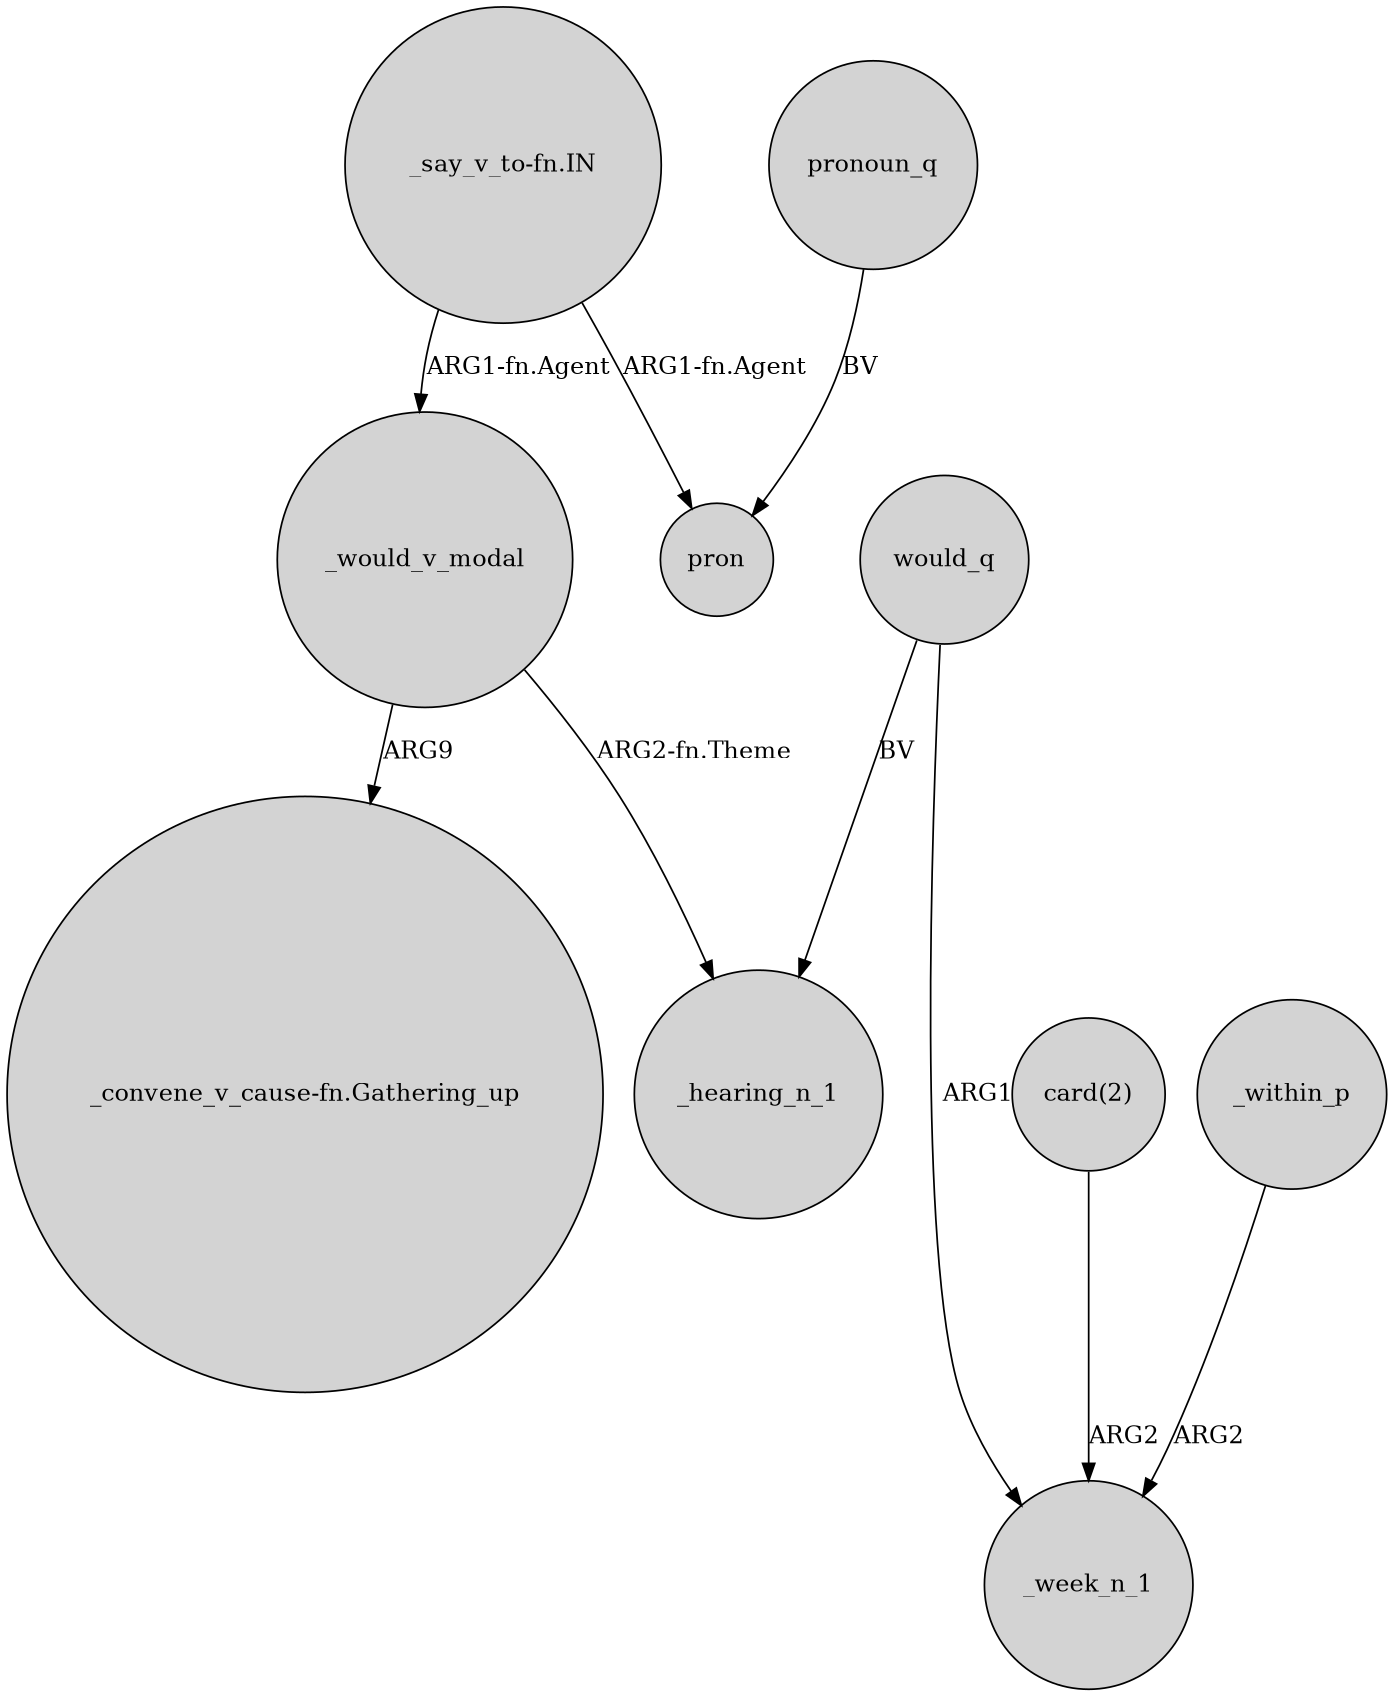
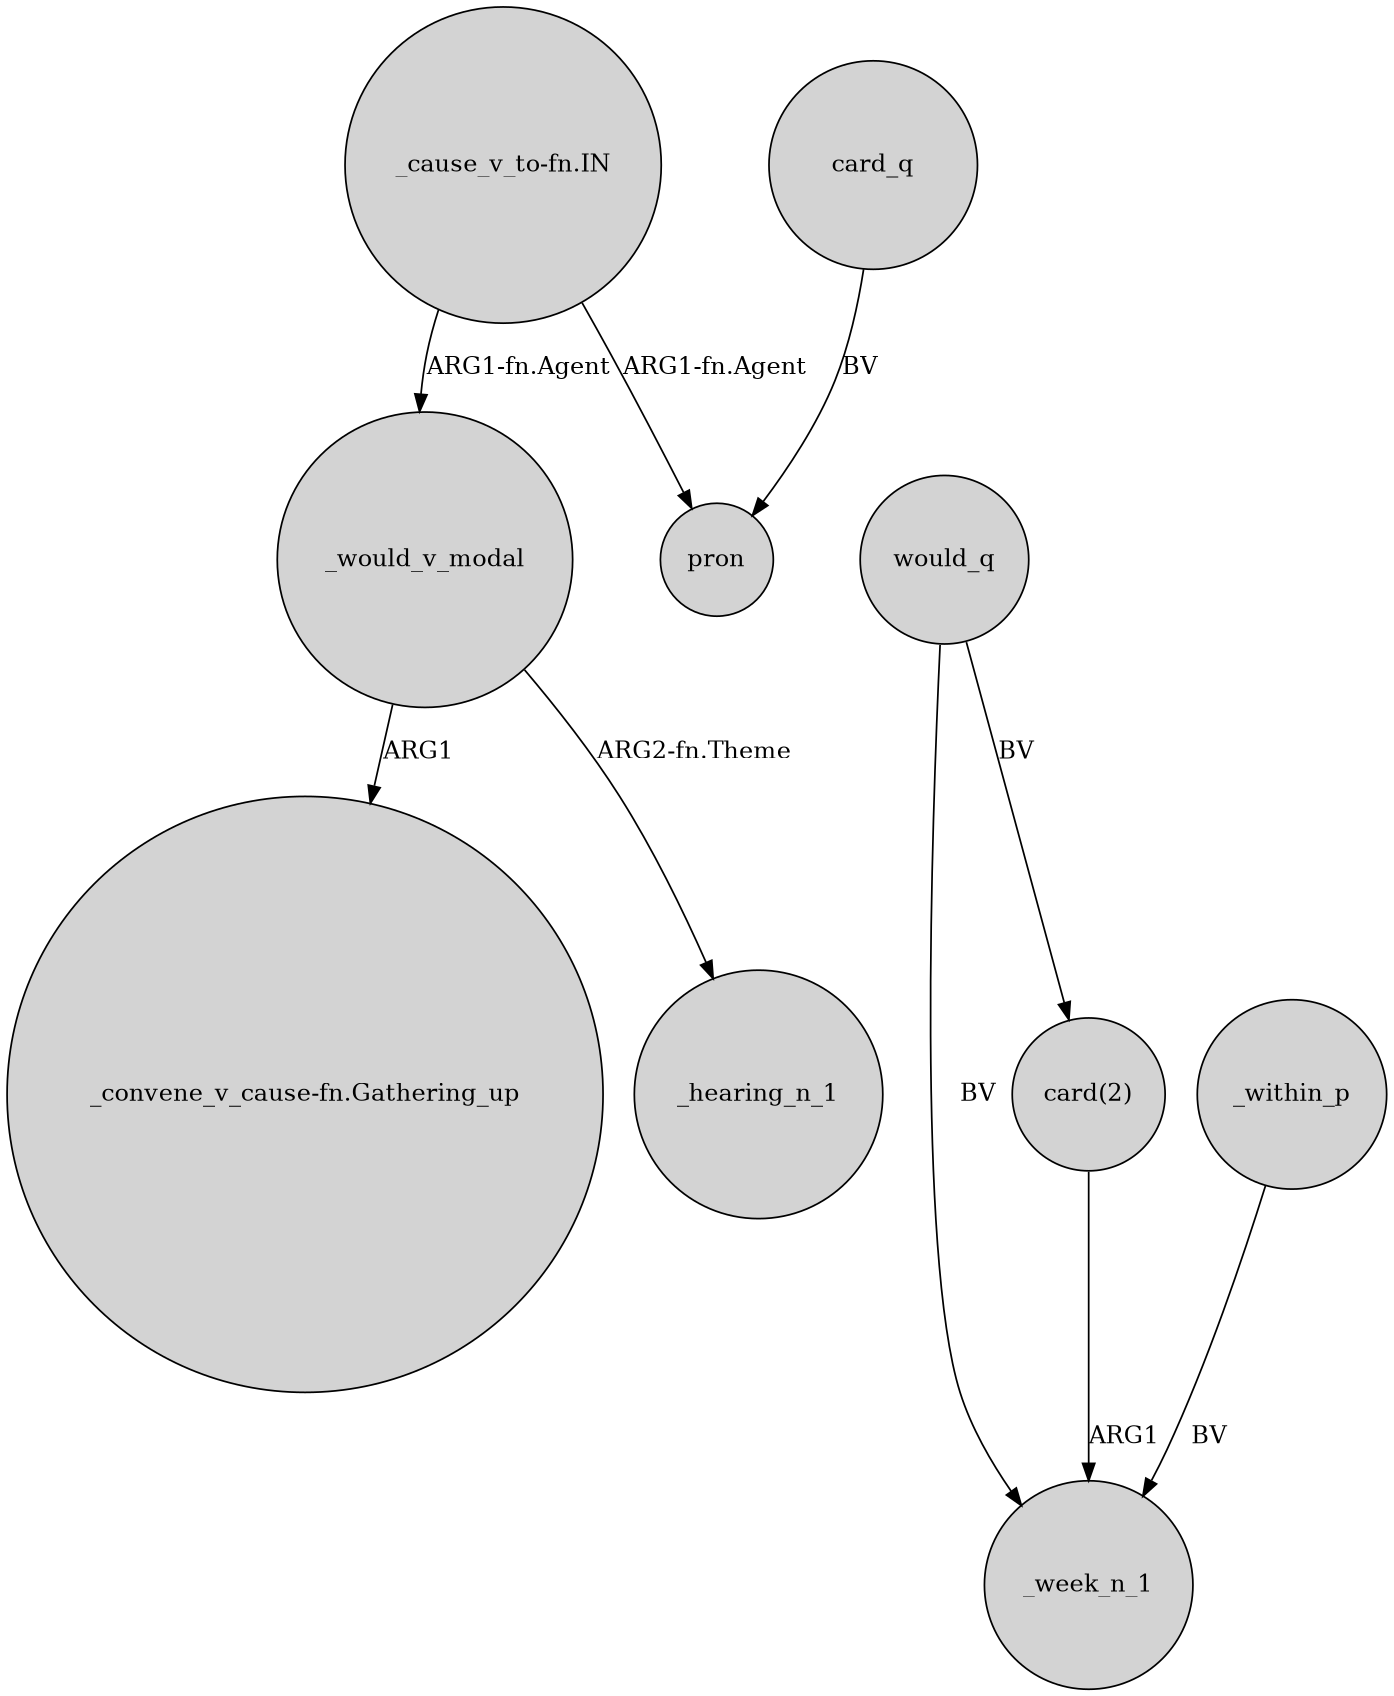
(503, 165) -> (503, 165)
(873, 165) -> (873, 165)
(419, 752) -> (419, 752)
(861, 800) -> (1015, 823)
(978, 1094) -> (978, 1094)
(1124, 1437) -> (1124, 1437)
(1209, 1437) -> (1209, 1437)
